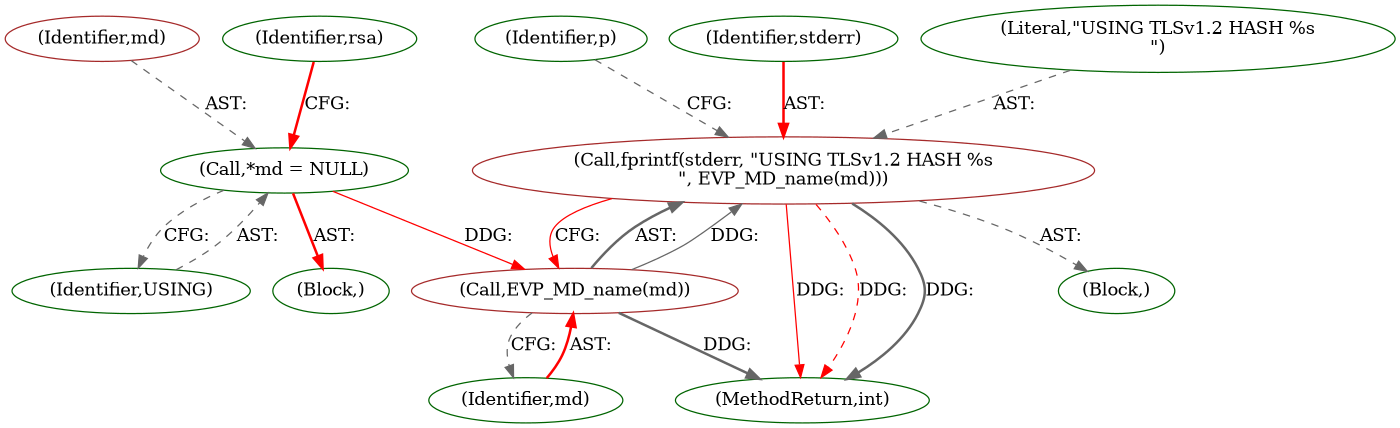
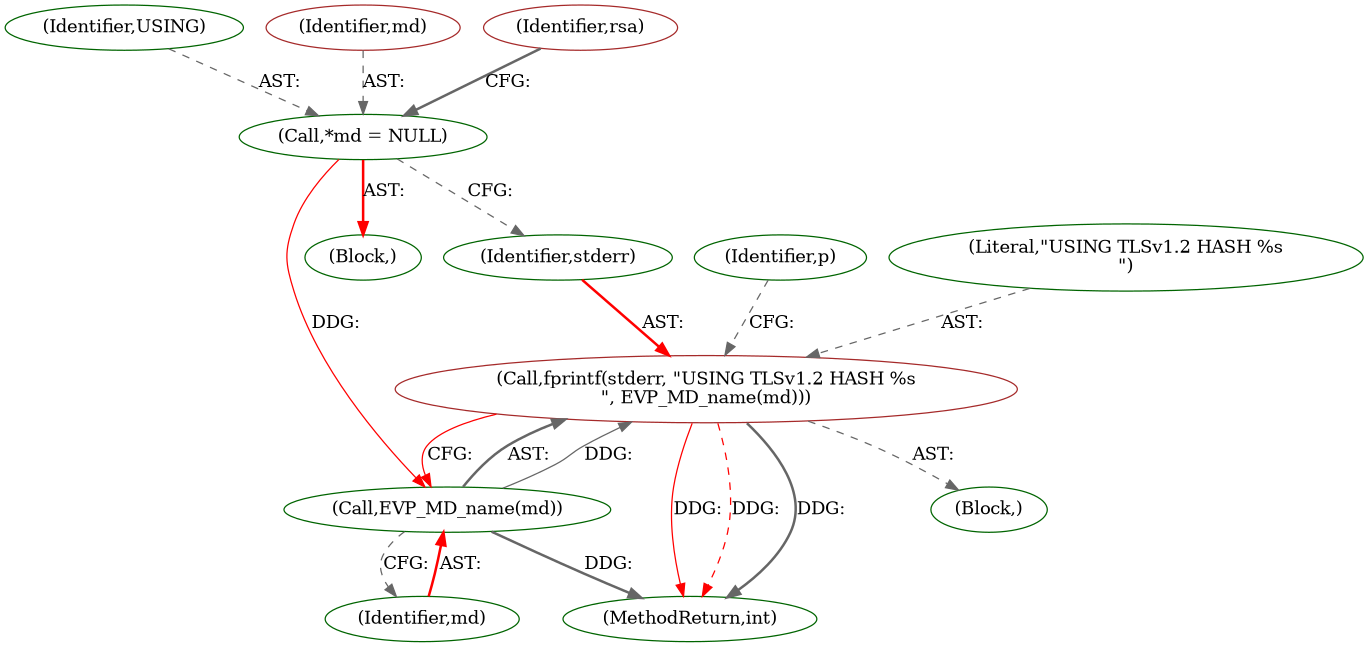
(320, 39) -> (581, 28)
(304, 99) -> (478, 79)
(177, 216) -> (455, 194)
(575, 291) -> (447, 510)
